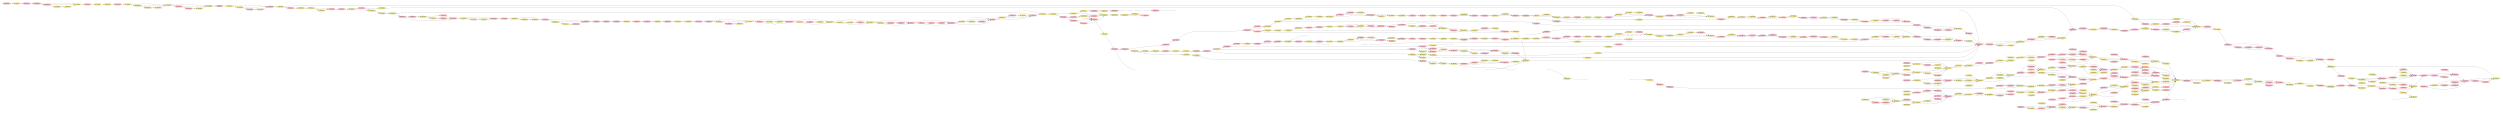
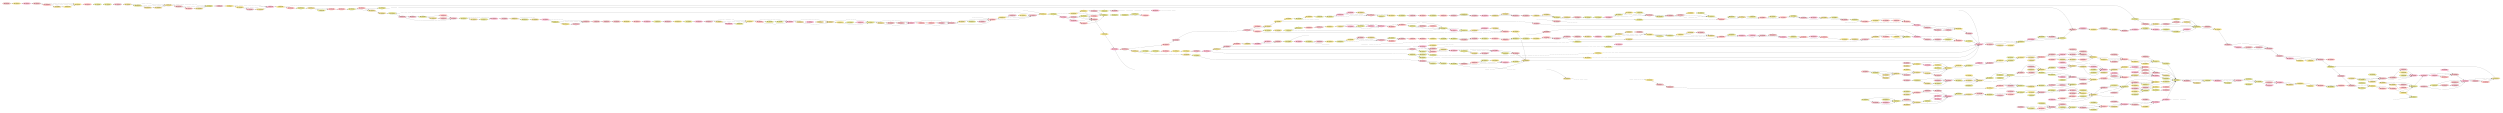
(1834, 37) -> none
